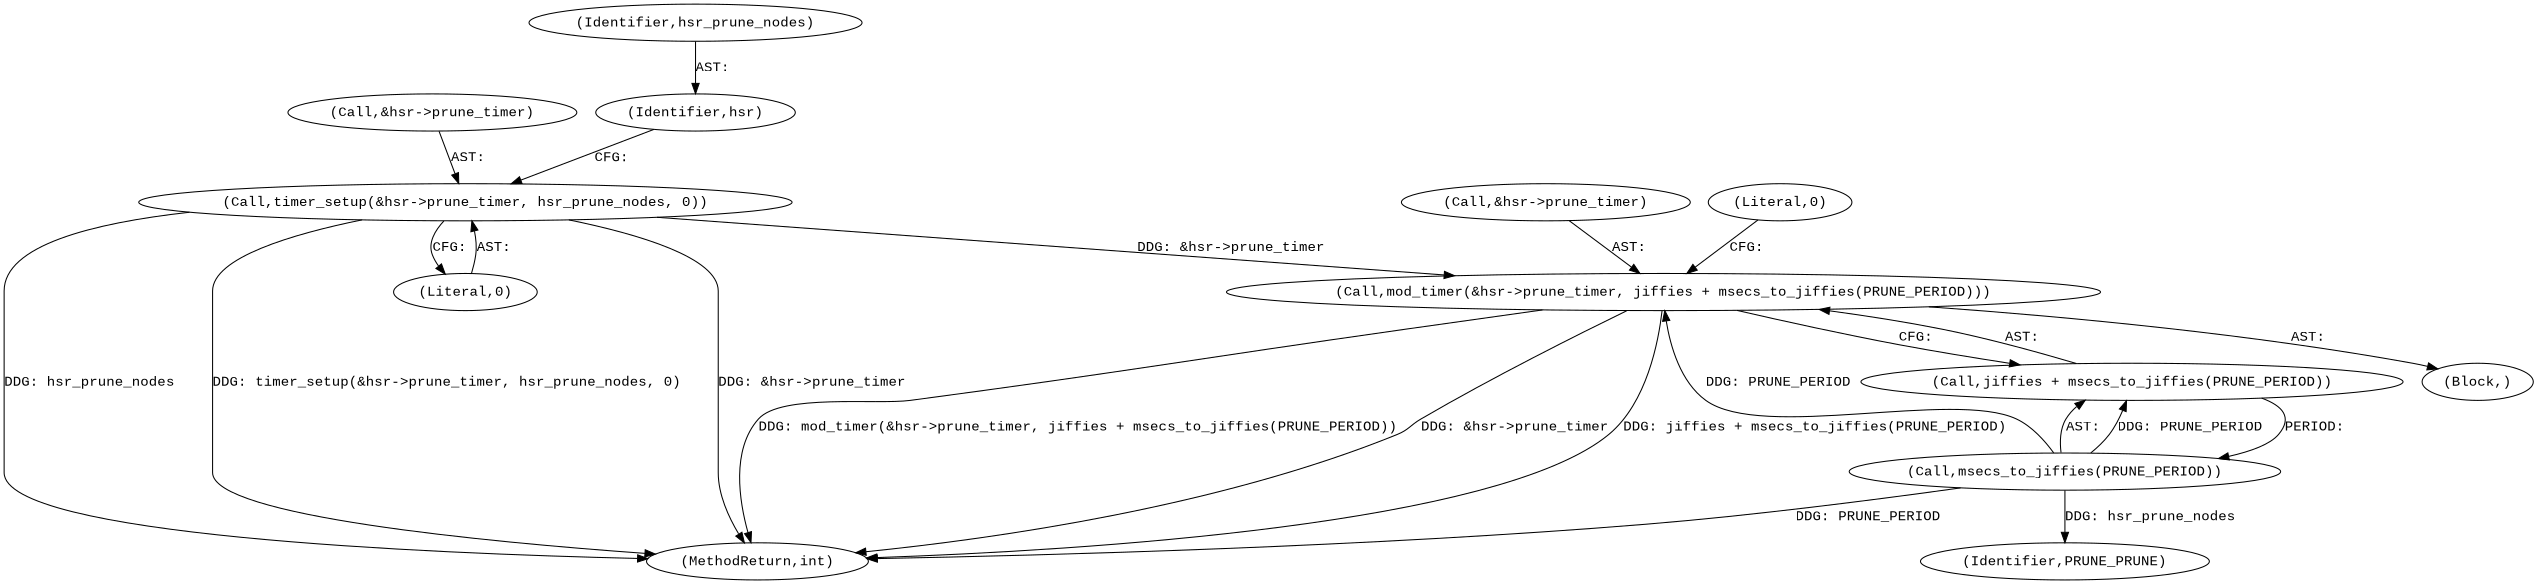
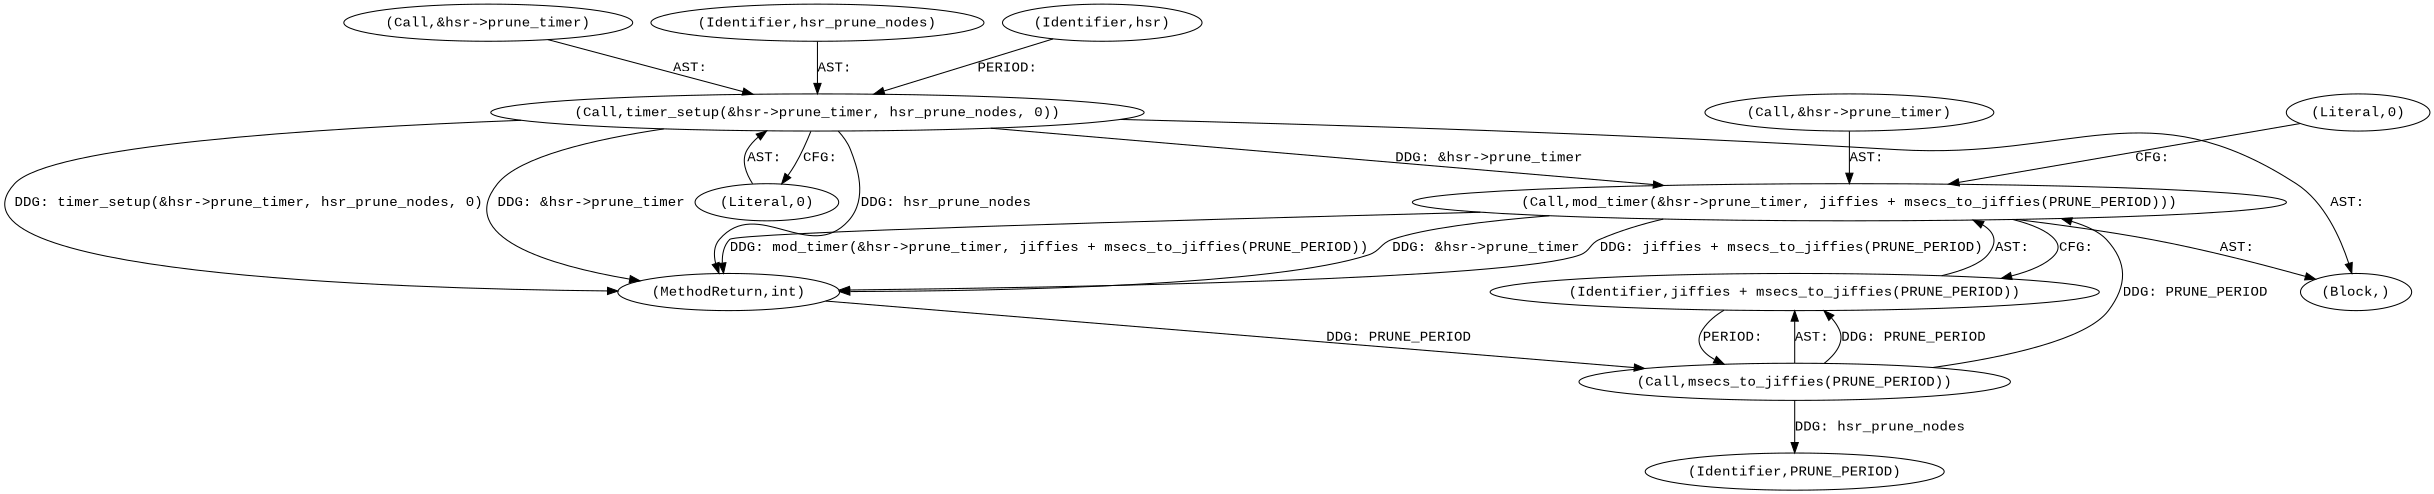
(696, 62) -> (817, 62)
none -> (1762, 142)
(616, 157) -> (1012, 68)
(2132, 382) -> (1795, 292)
(1420, 539) -> (1230, 334)
(2065, 561) -> (1795, 472)
